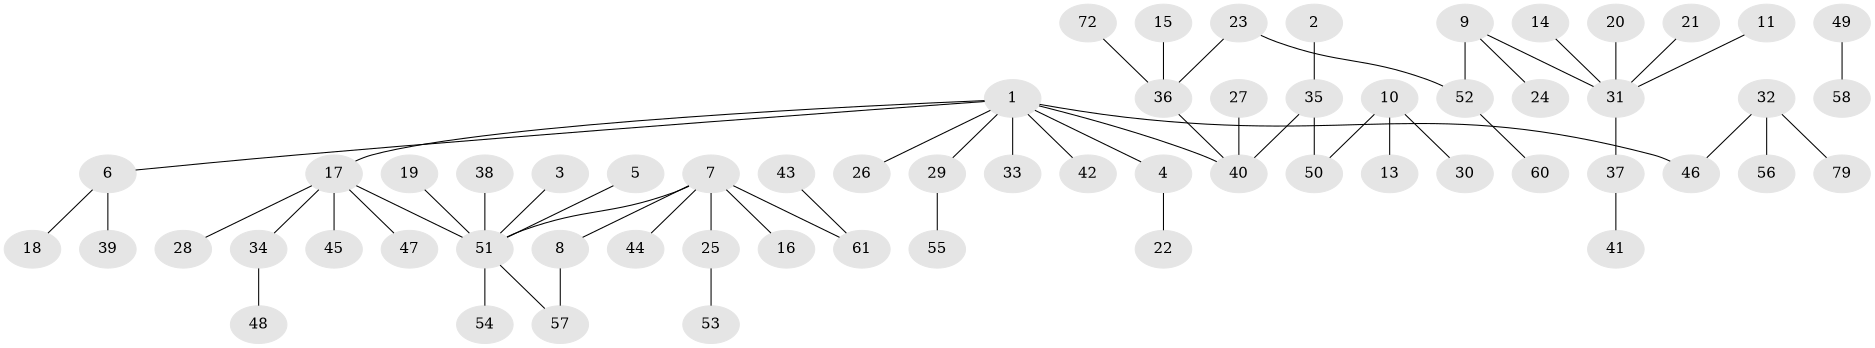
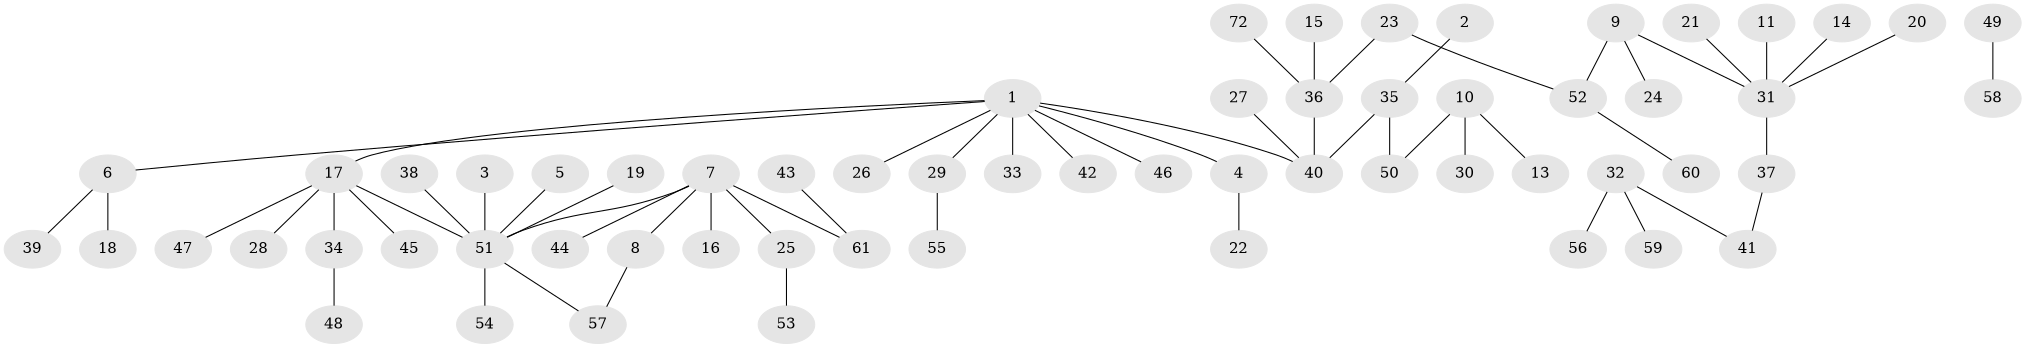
(1729, 136) -> (1682, 212)
(1842, 174) -> (1654, 249)
